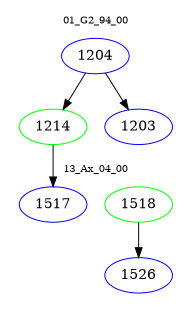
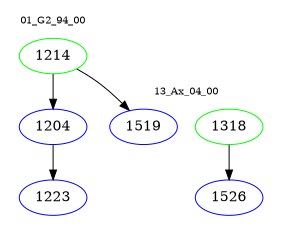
(77, 87) -> (53, 87)
(139, 127) -> (53, 198)
(53, 205) -> (144, 127)
(139, 205) -> (229, 127)
